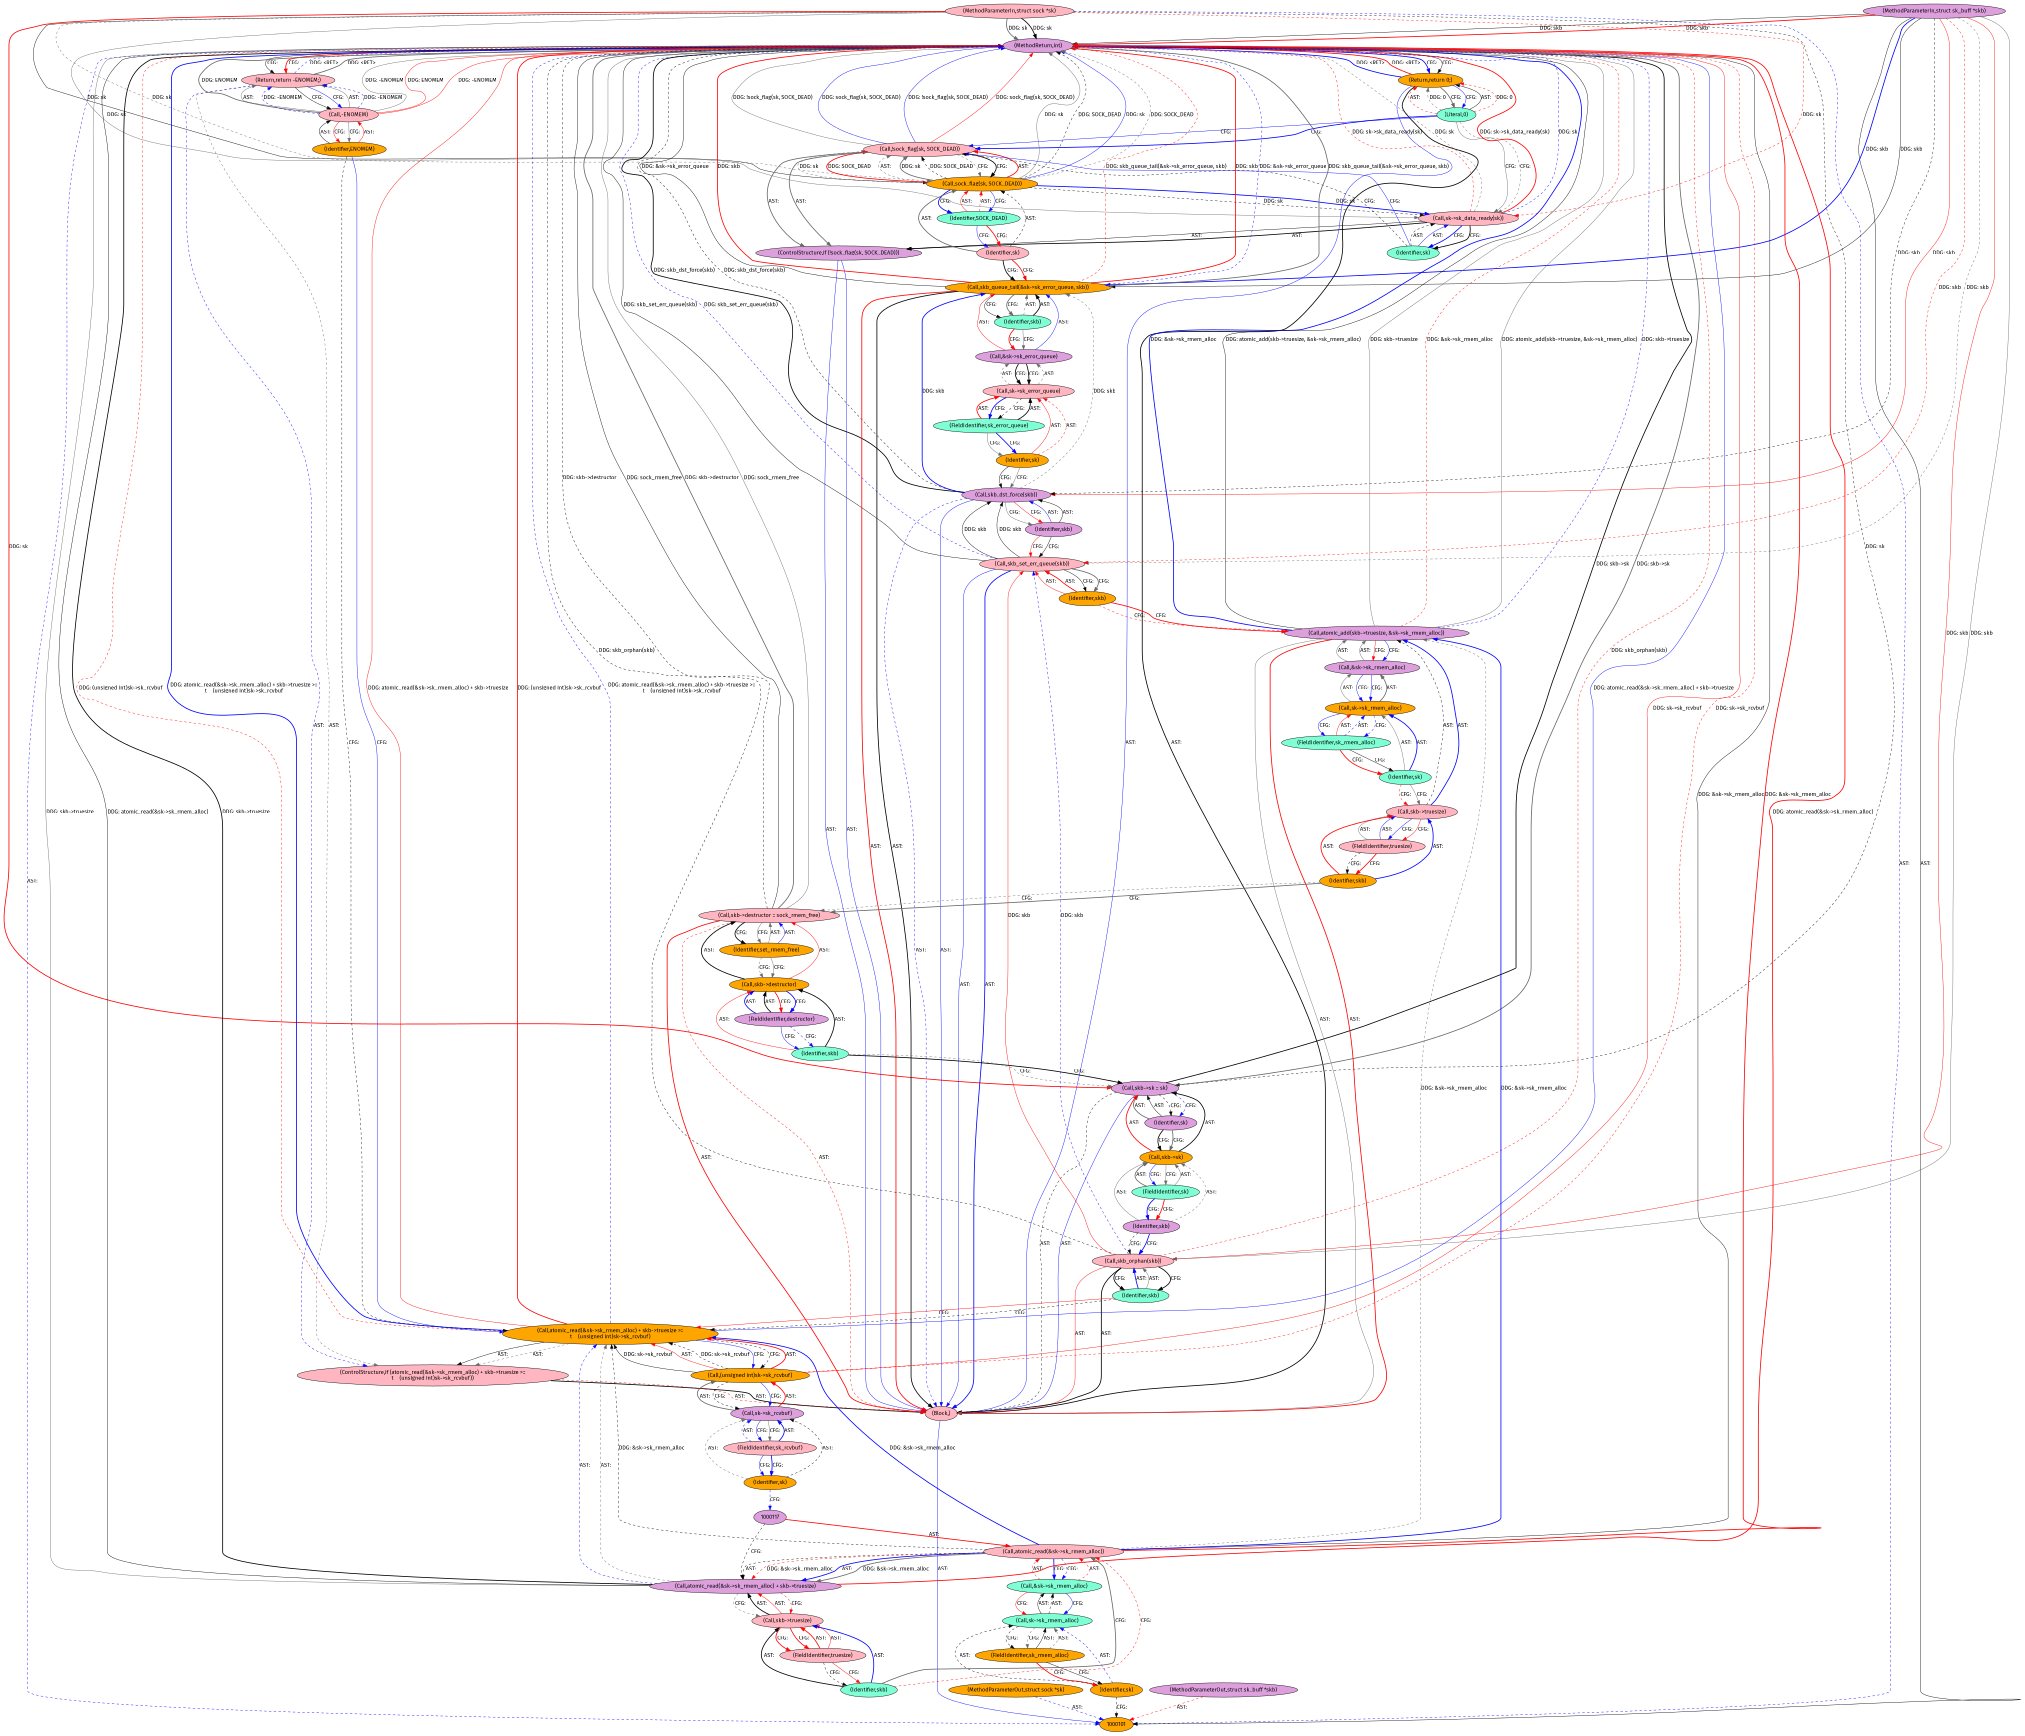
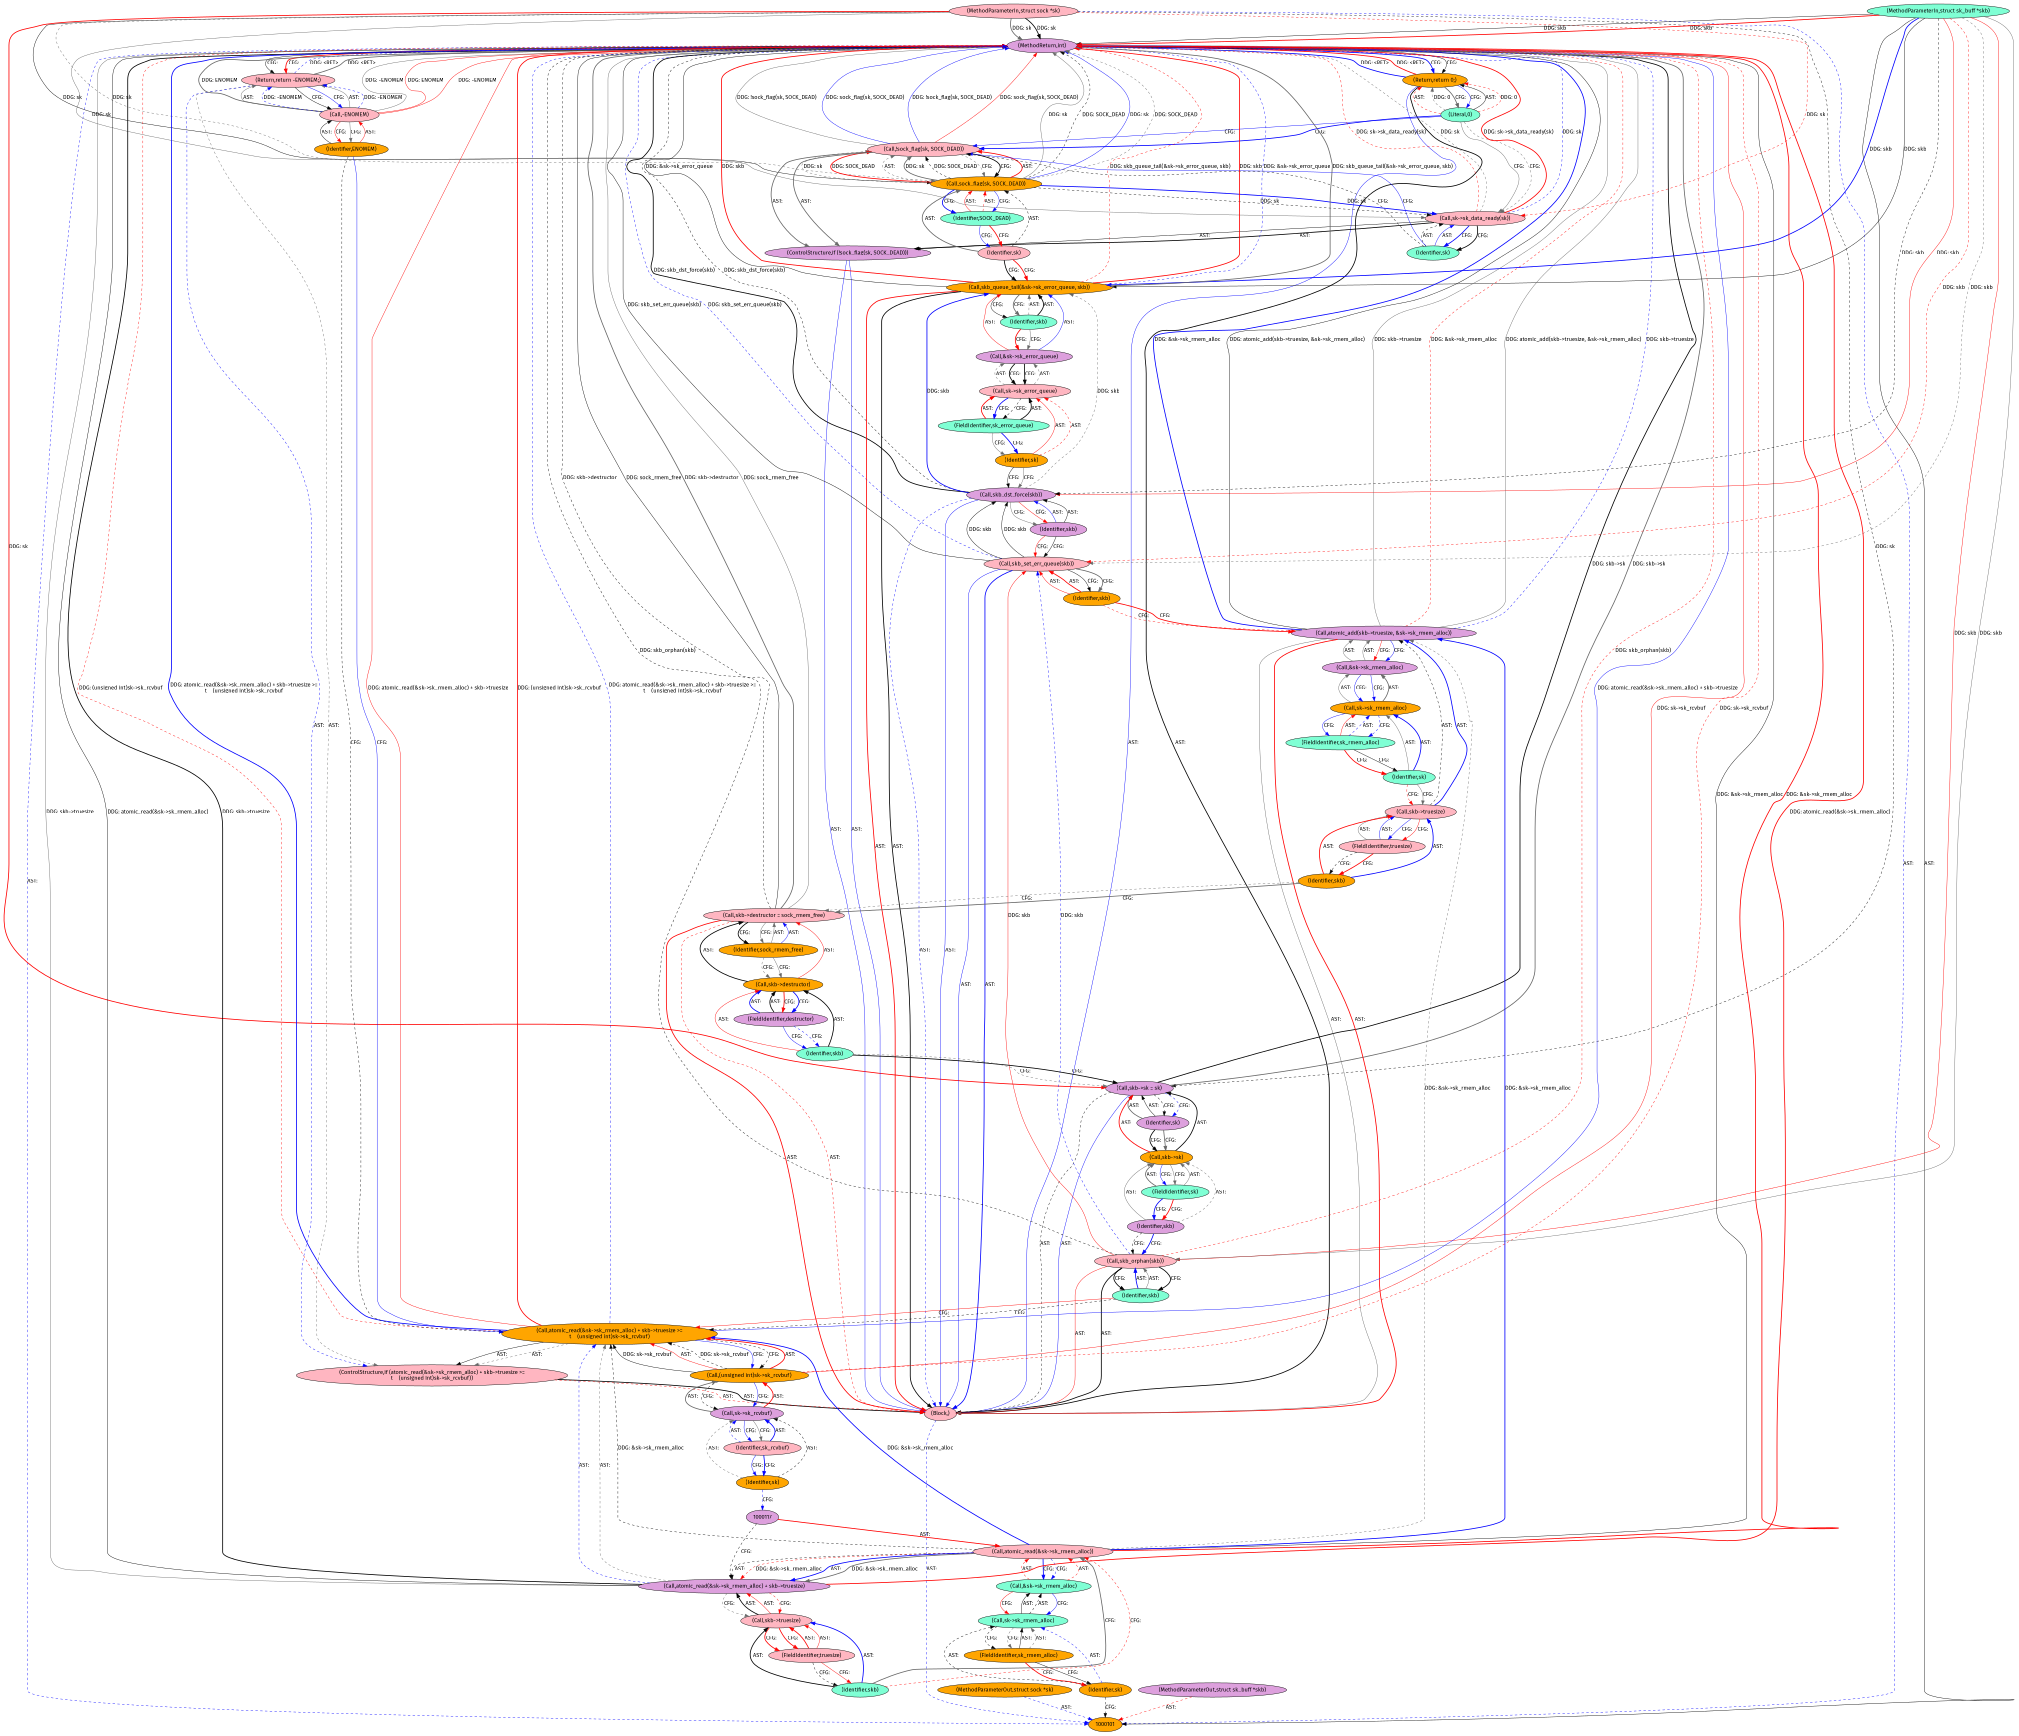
(1934, 11) -> (1938, 11)
(766, 950) -> (768, 950)
(770, 1448) -> (763, 1448)
(938, 1637) -> (927, 1636)
